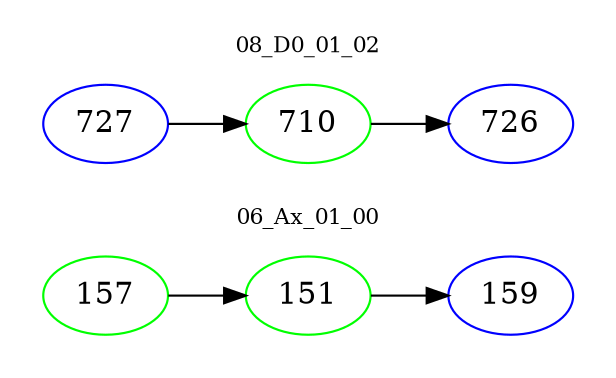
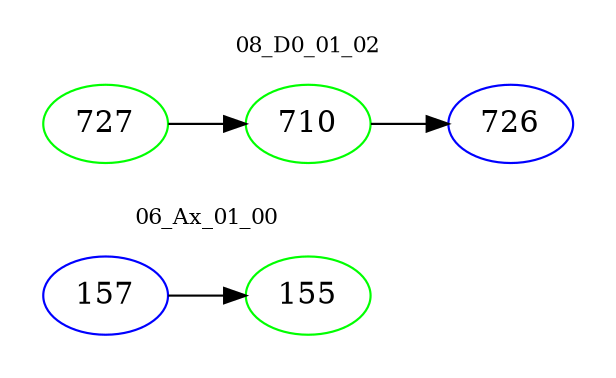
(106, 124) -> (106, 124)
(106, 296) -> (106, 296)
(308, 296) -> (308, 296)
(511, 296) -> none
